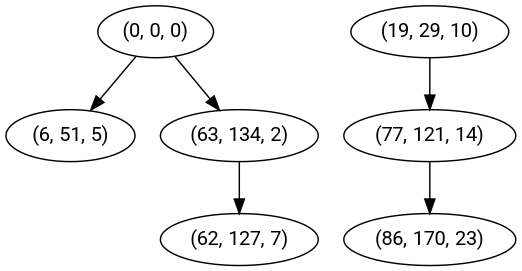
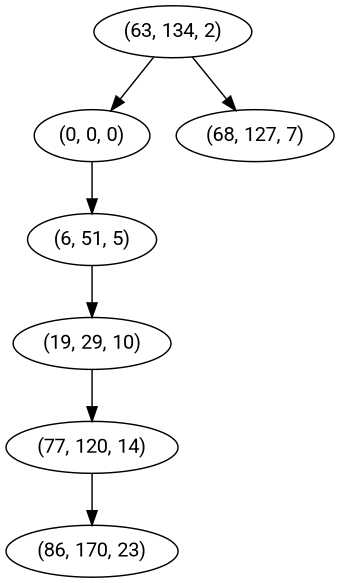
(193, 78) -> (137, 78)
(430, 136) -> (92, 447)
(239, 240) -> (255, 136)
none -> (92, 284)
